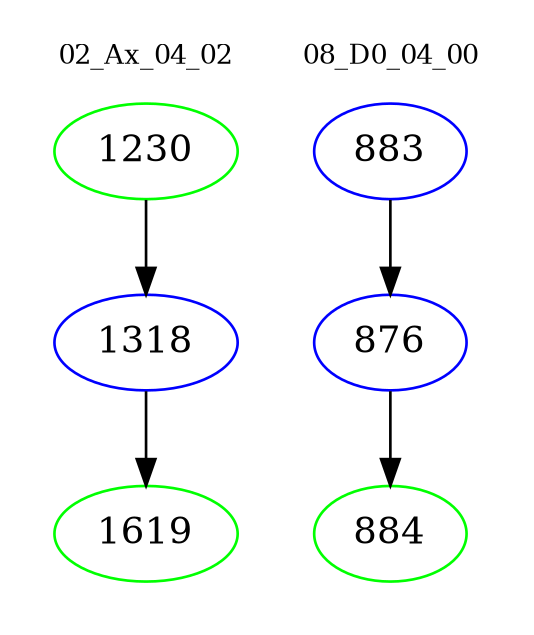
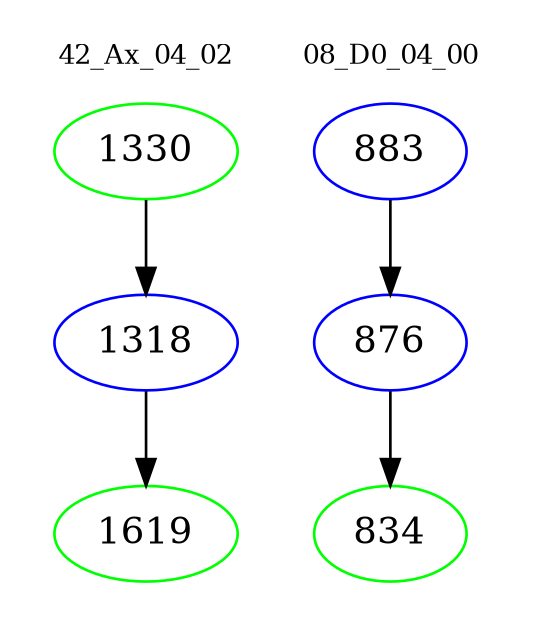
(146, 57) -> (146, 57)
(146, 151) -> (146, 151)
(390, 534) -> (390, 534)
